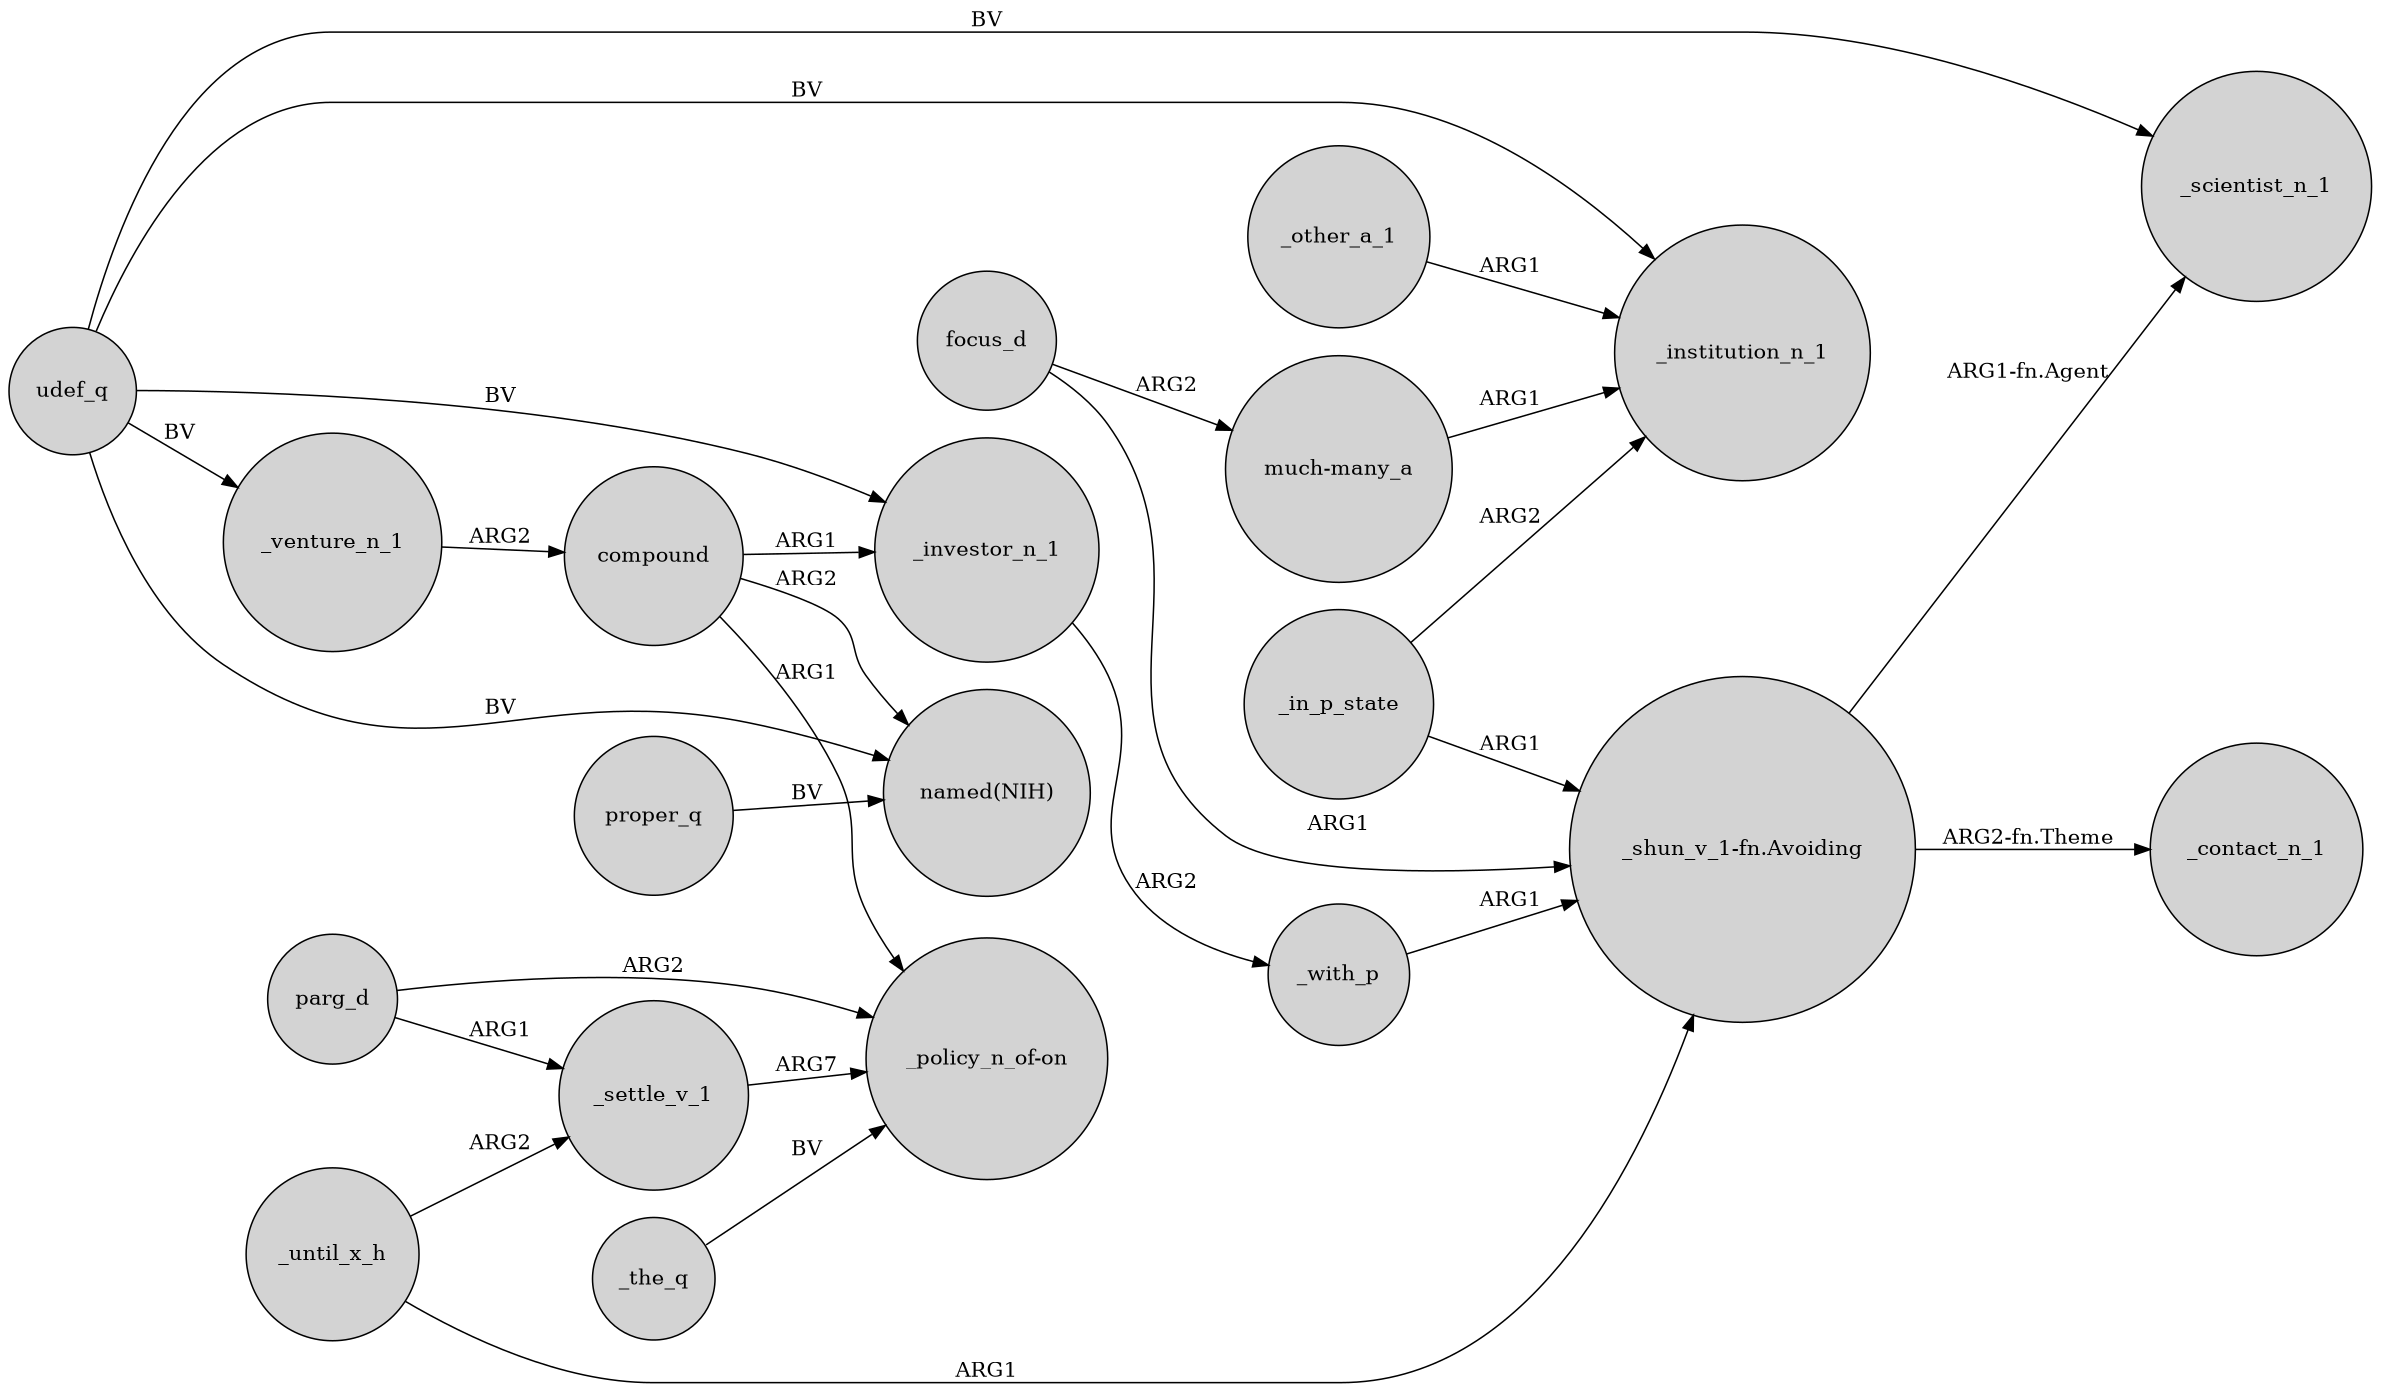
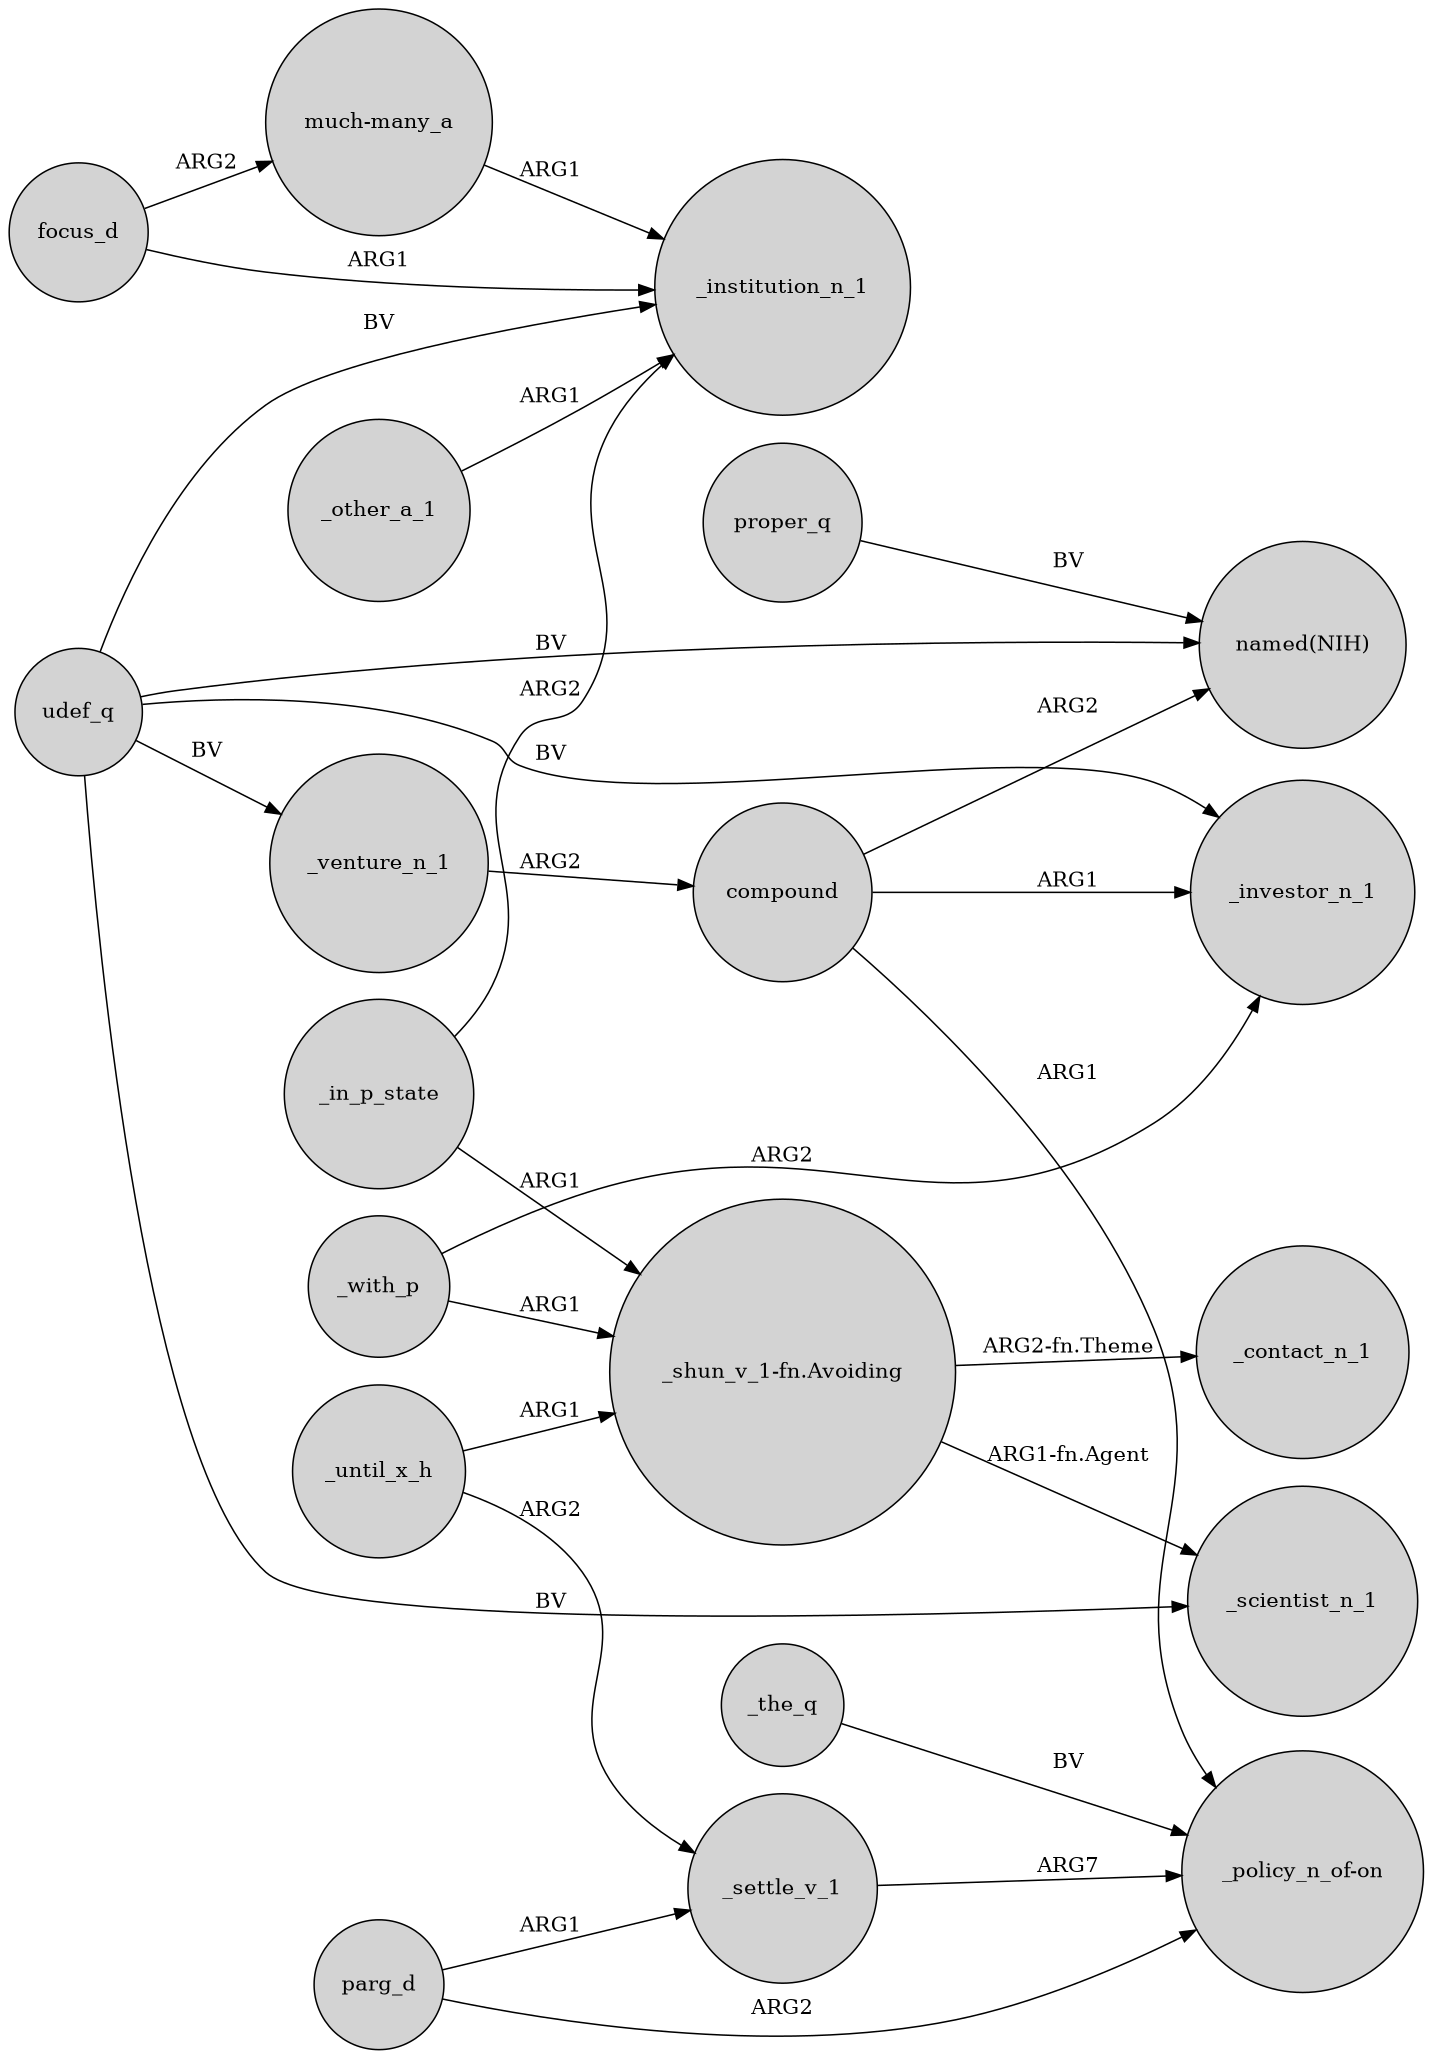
(1168, 762) -> (391, 283)
(1112, 823) -> (872, 1176)
